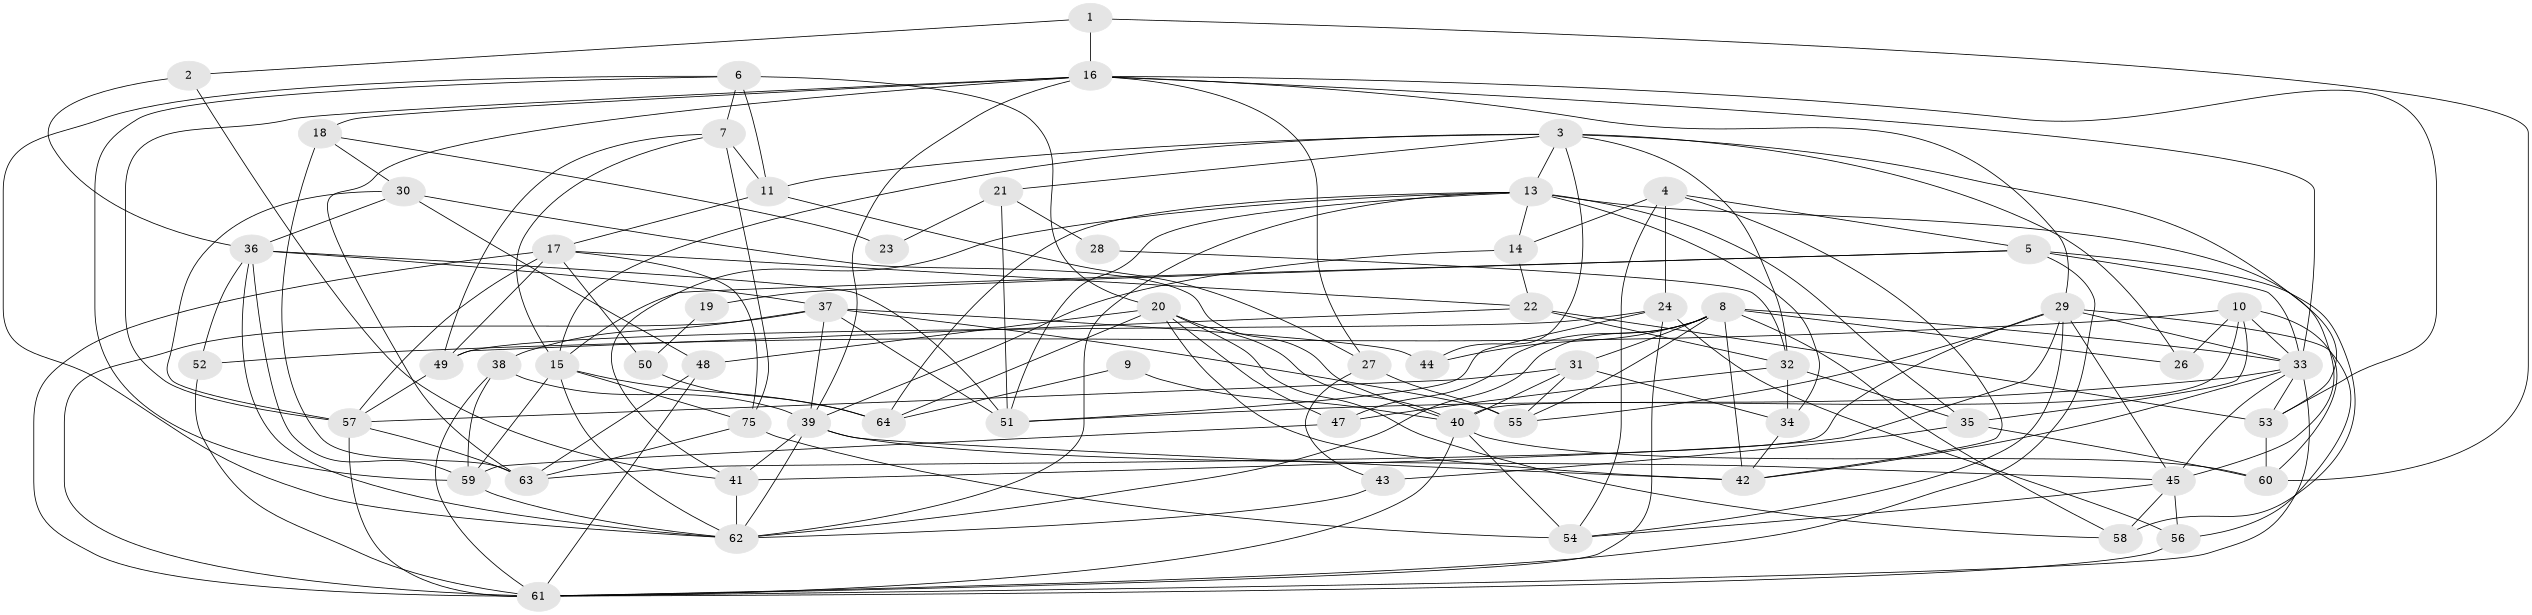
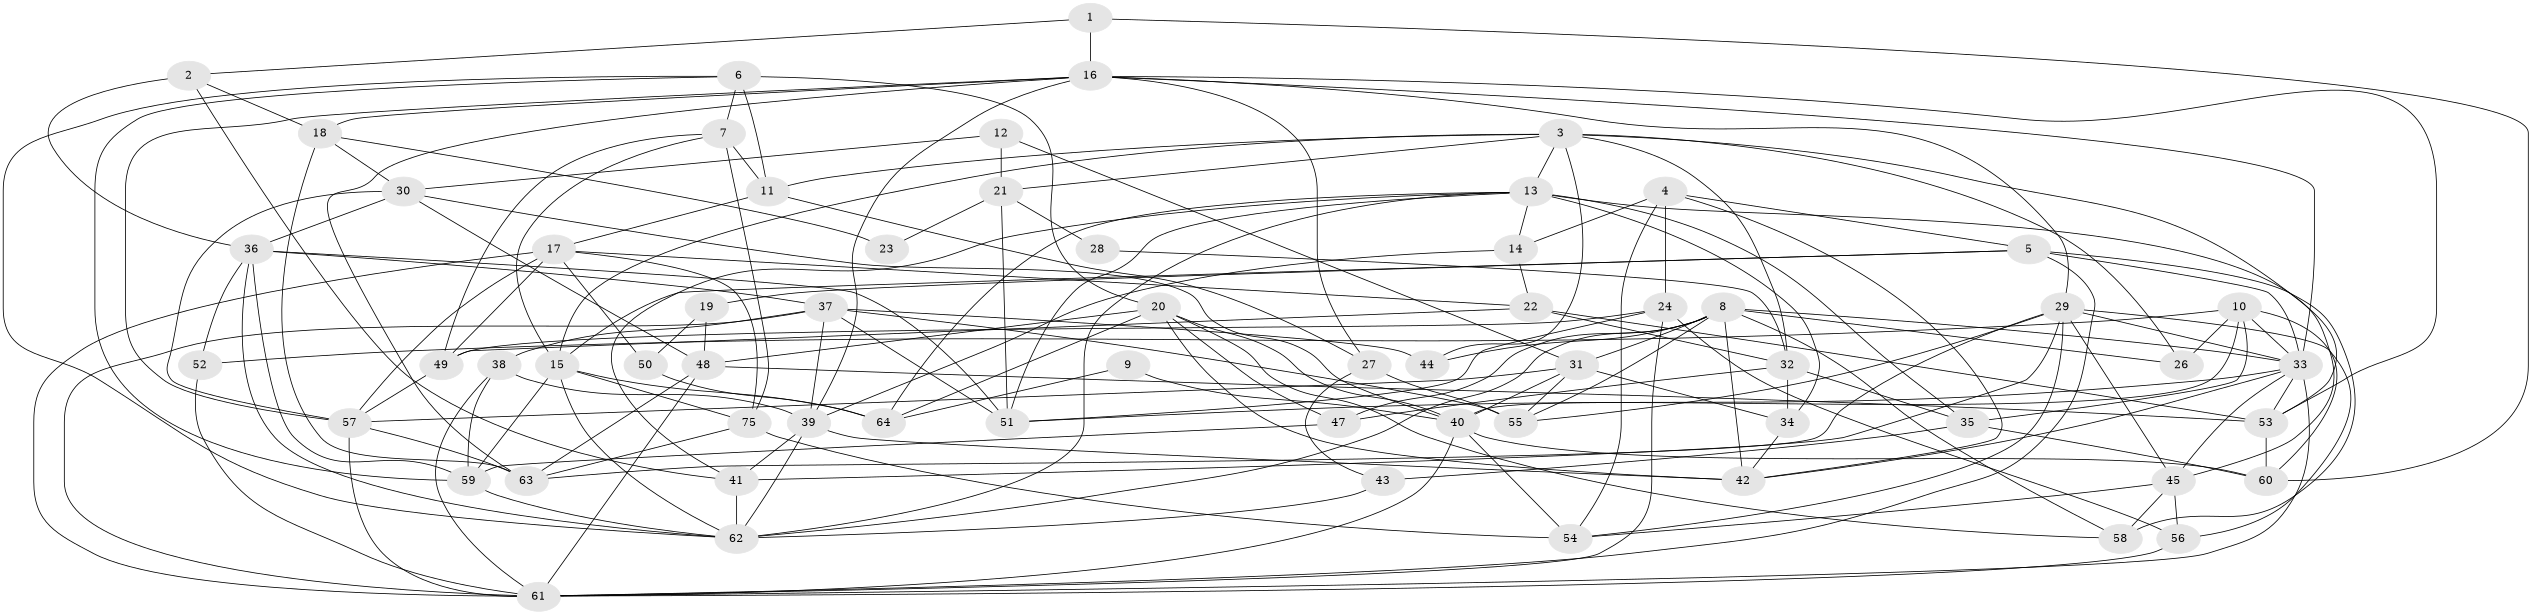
none -> (255, 105)
none -> (1001, 134)
none -> (705, 336)
none -> (1599, 394)
(1688, 465) -> none
